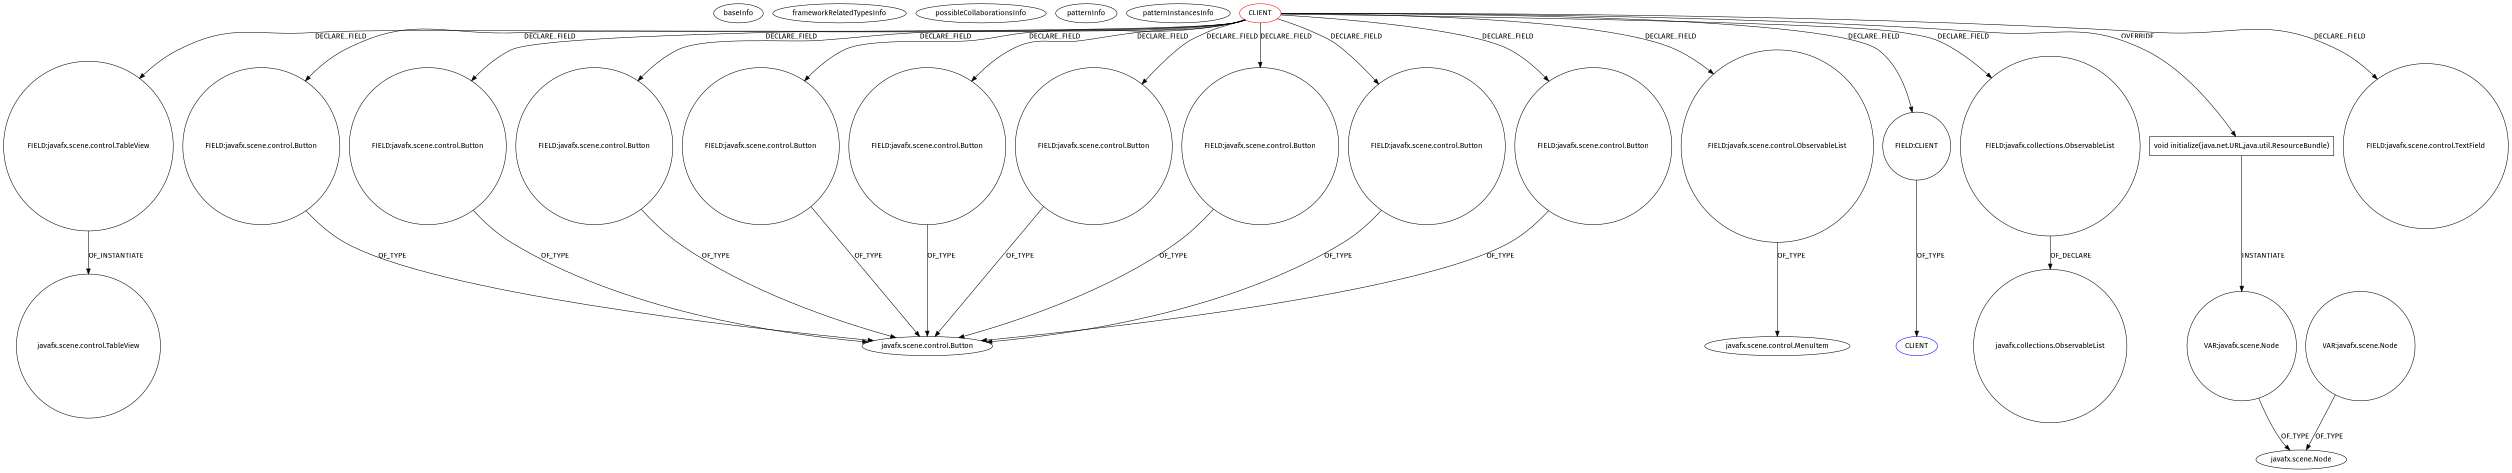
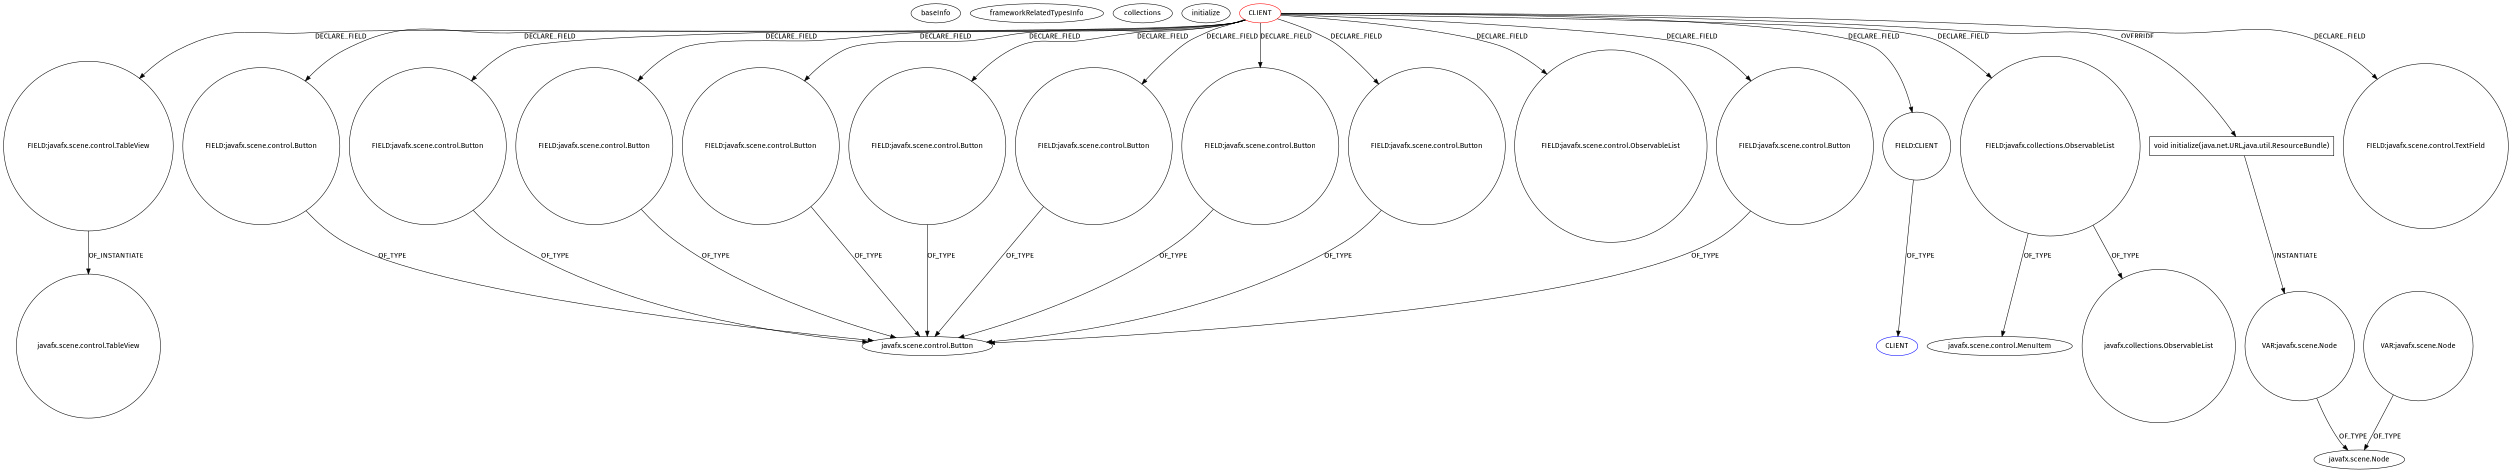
(981, 13) -> none
(1086, 13) -> (1143, 13)
(1178, 13) -> (1206, 13)
(2071, 256) -> (2125, 256)
(1777, 287) -> (2016, 282)
